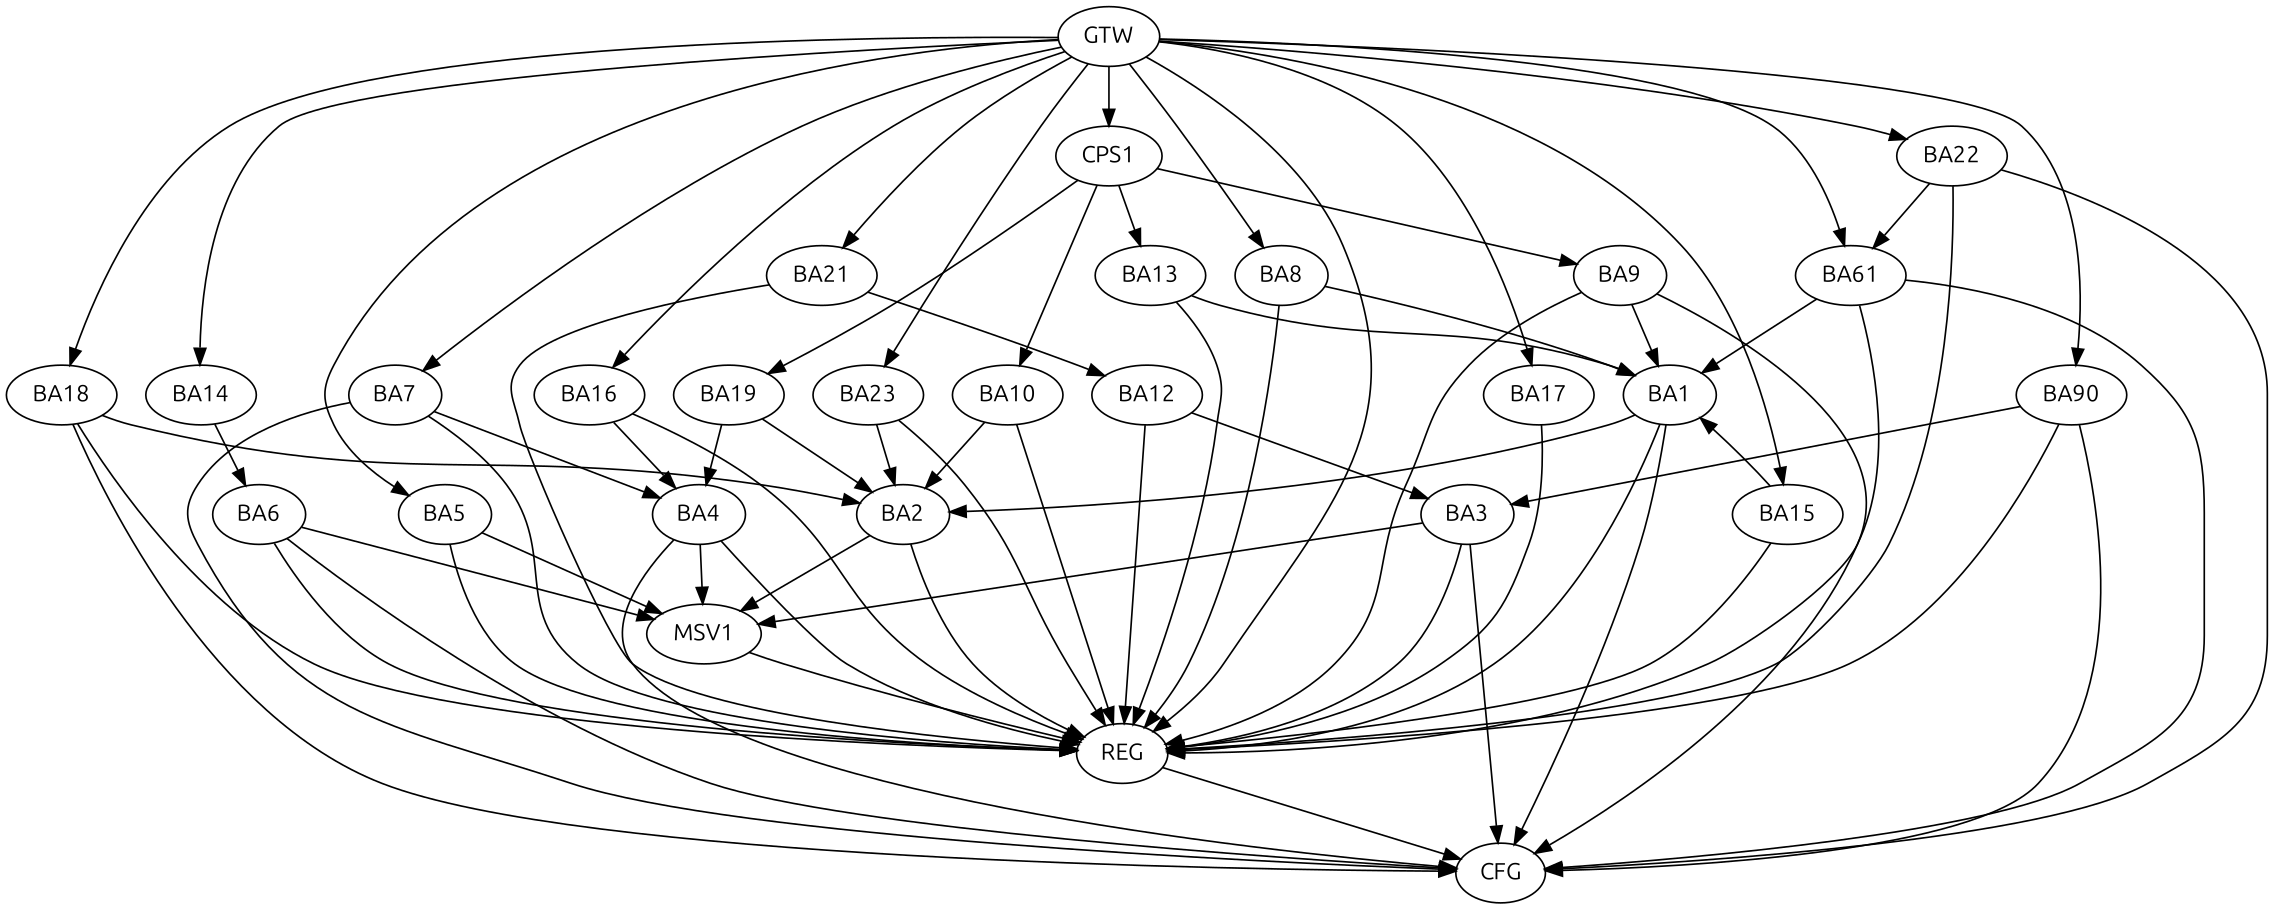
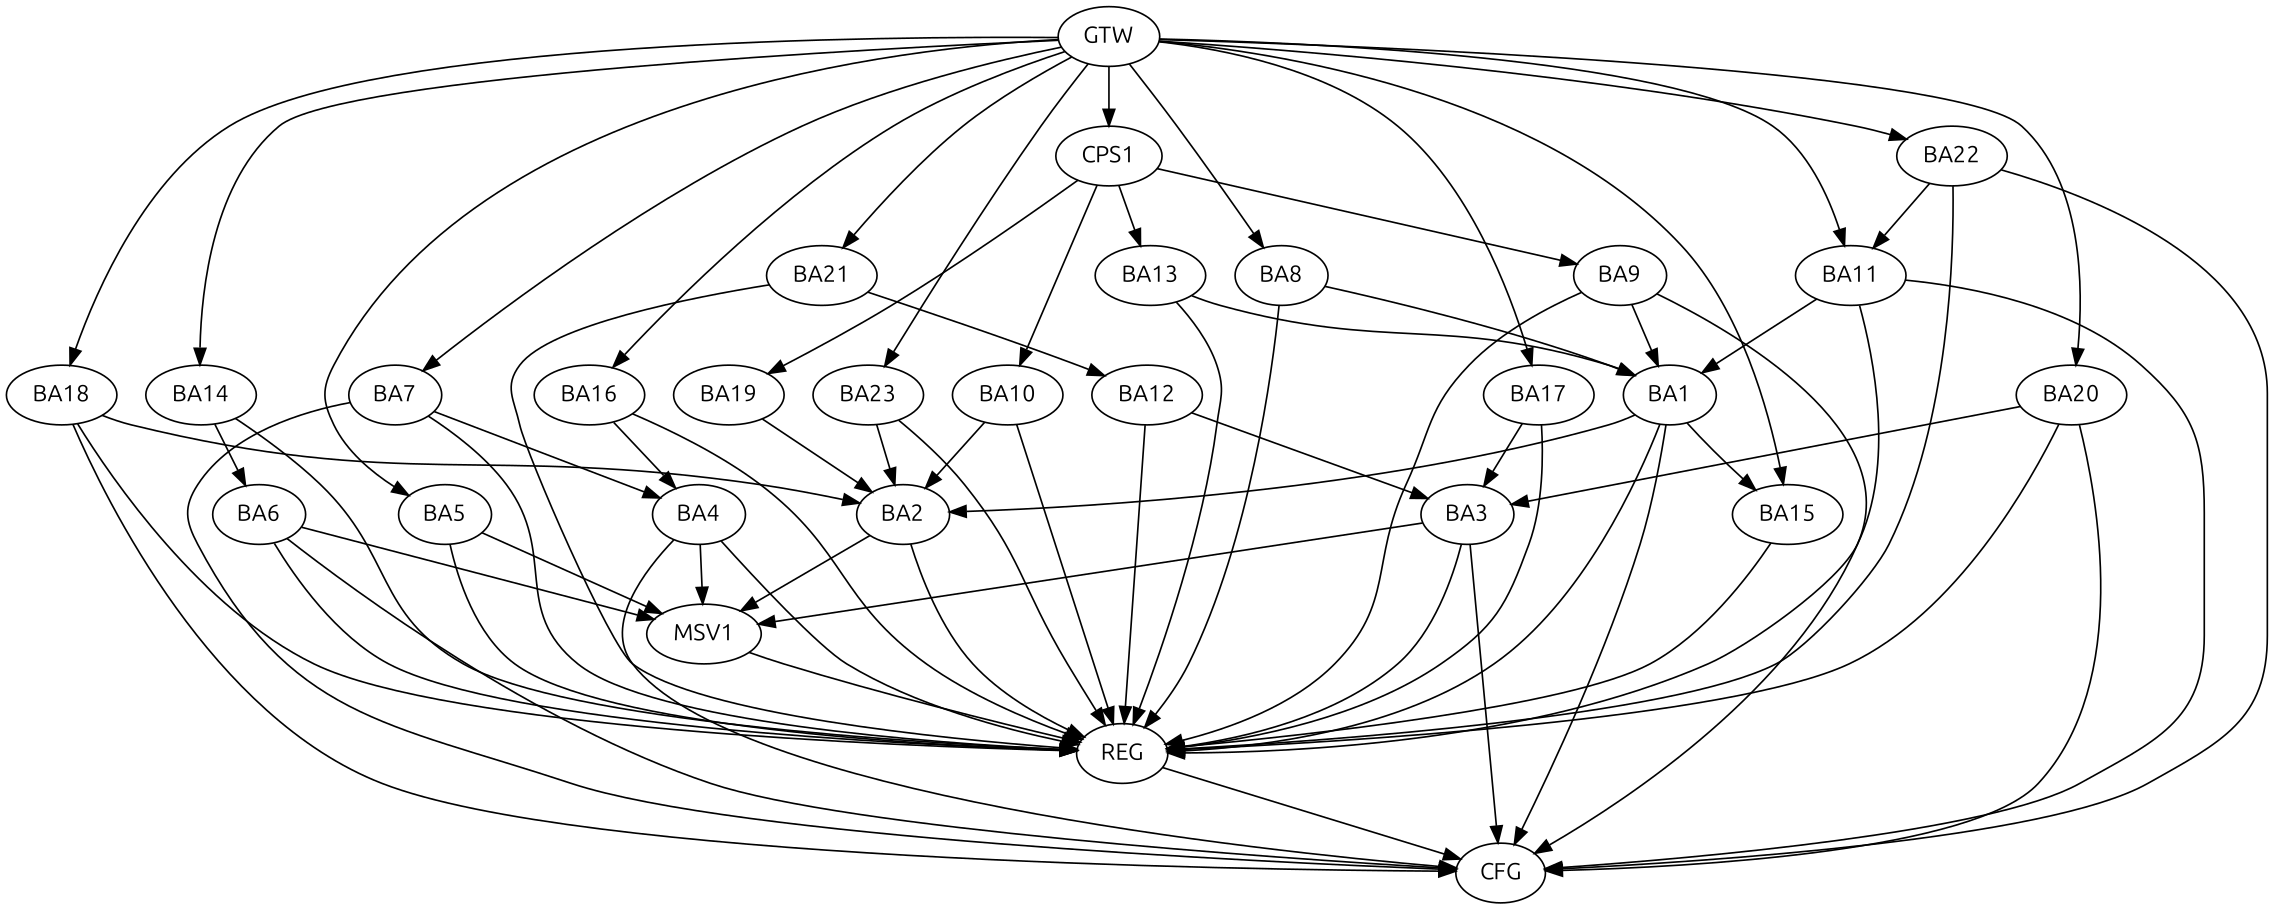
(1851, 276) -> (1851, 276)
(1370, 375) -> (544, 692)
(2071, 395) -> (2071, 395)
none -> (1513, 438)
(717, 443) -> none
(1735, 450) -> (1715, 452)
